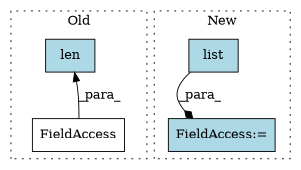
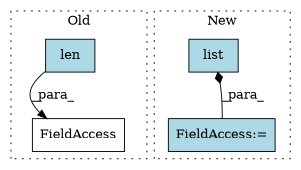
(178, 90) -> (222, 101)
(79, 100) -> (31, 91)
